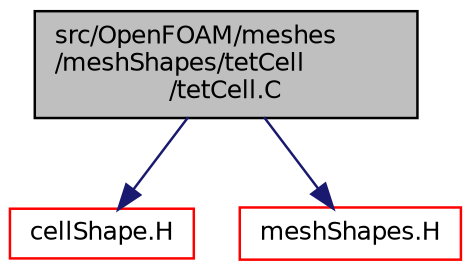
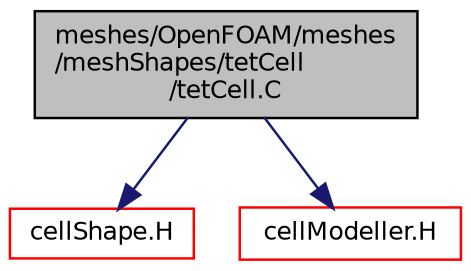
(226, 65) -> (226, 65)
(350, 234) -> (350, 234)
